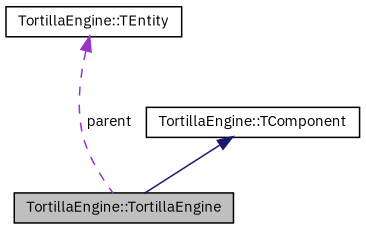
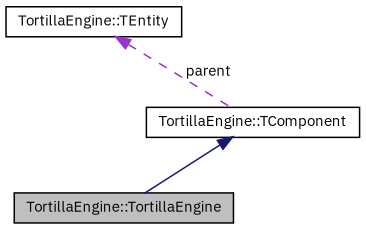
(81, 126) -> (180, 76)
